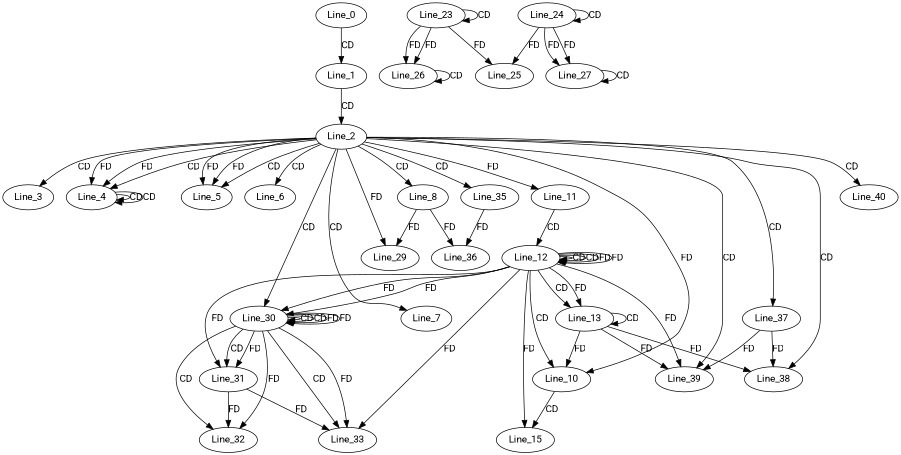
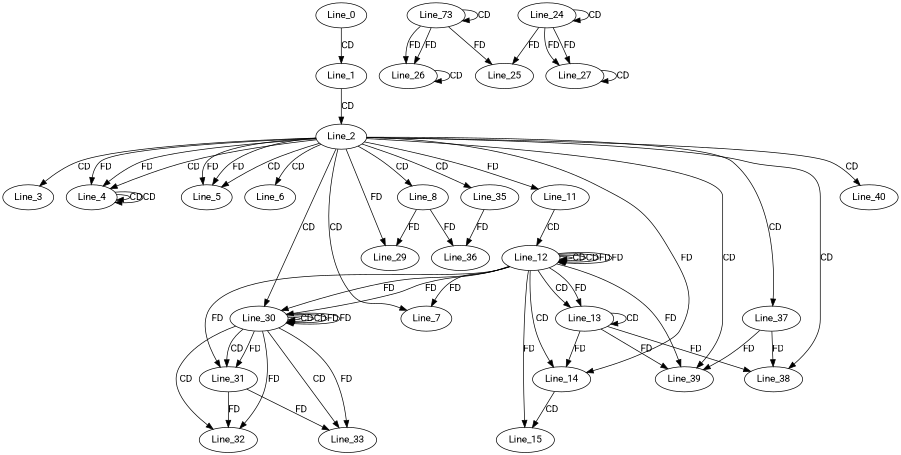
(436, 15) -> (436, 15)
(442, 347) -> (450, 283)
(562, 379) -> (562, 379)
